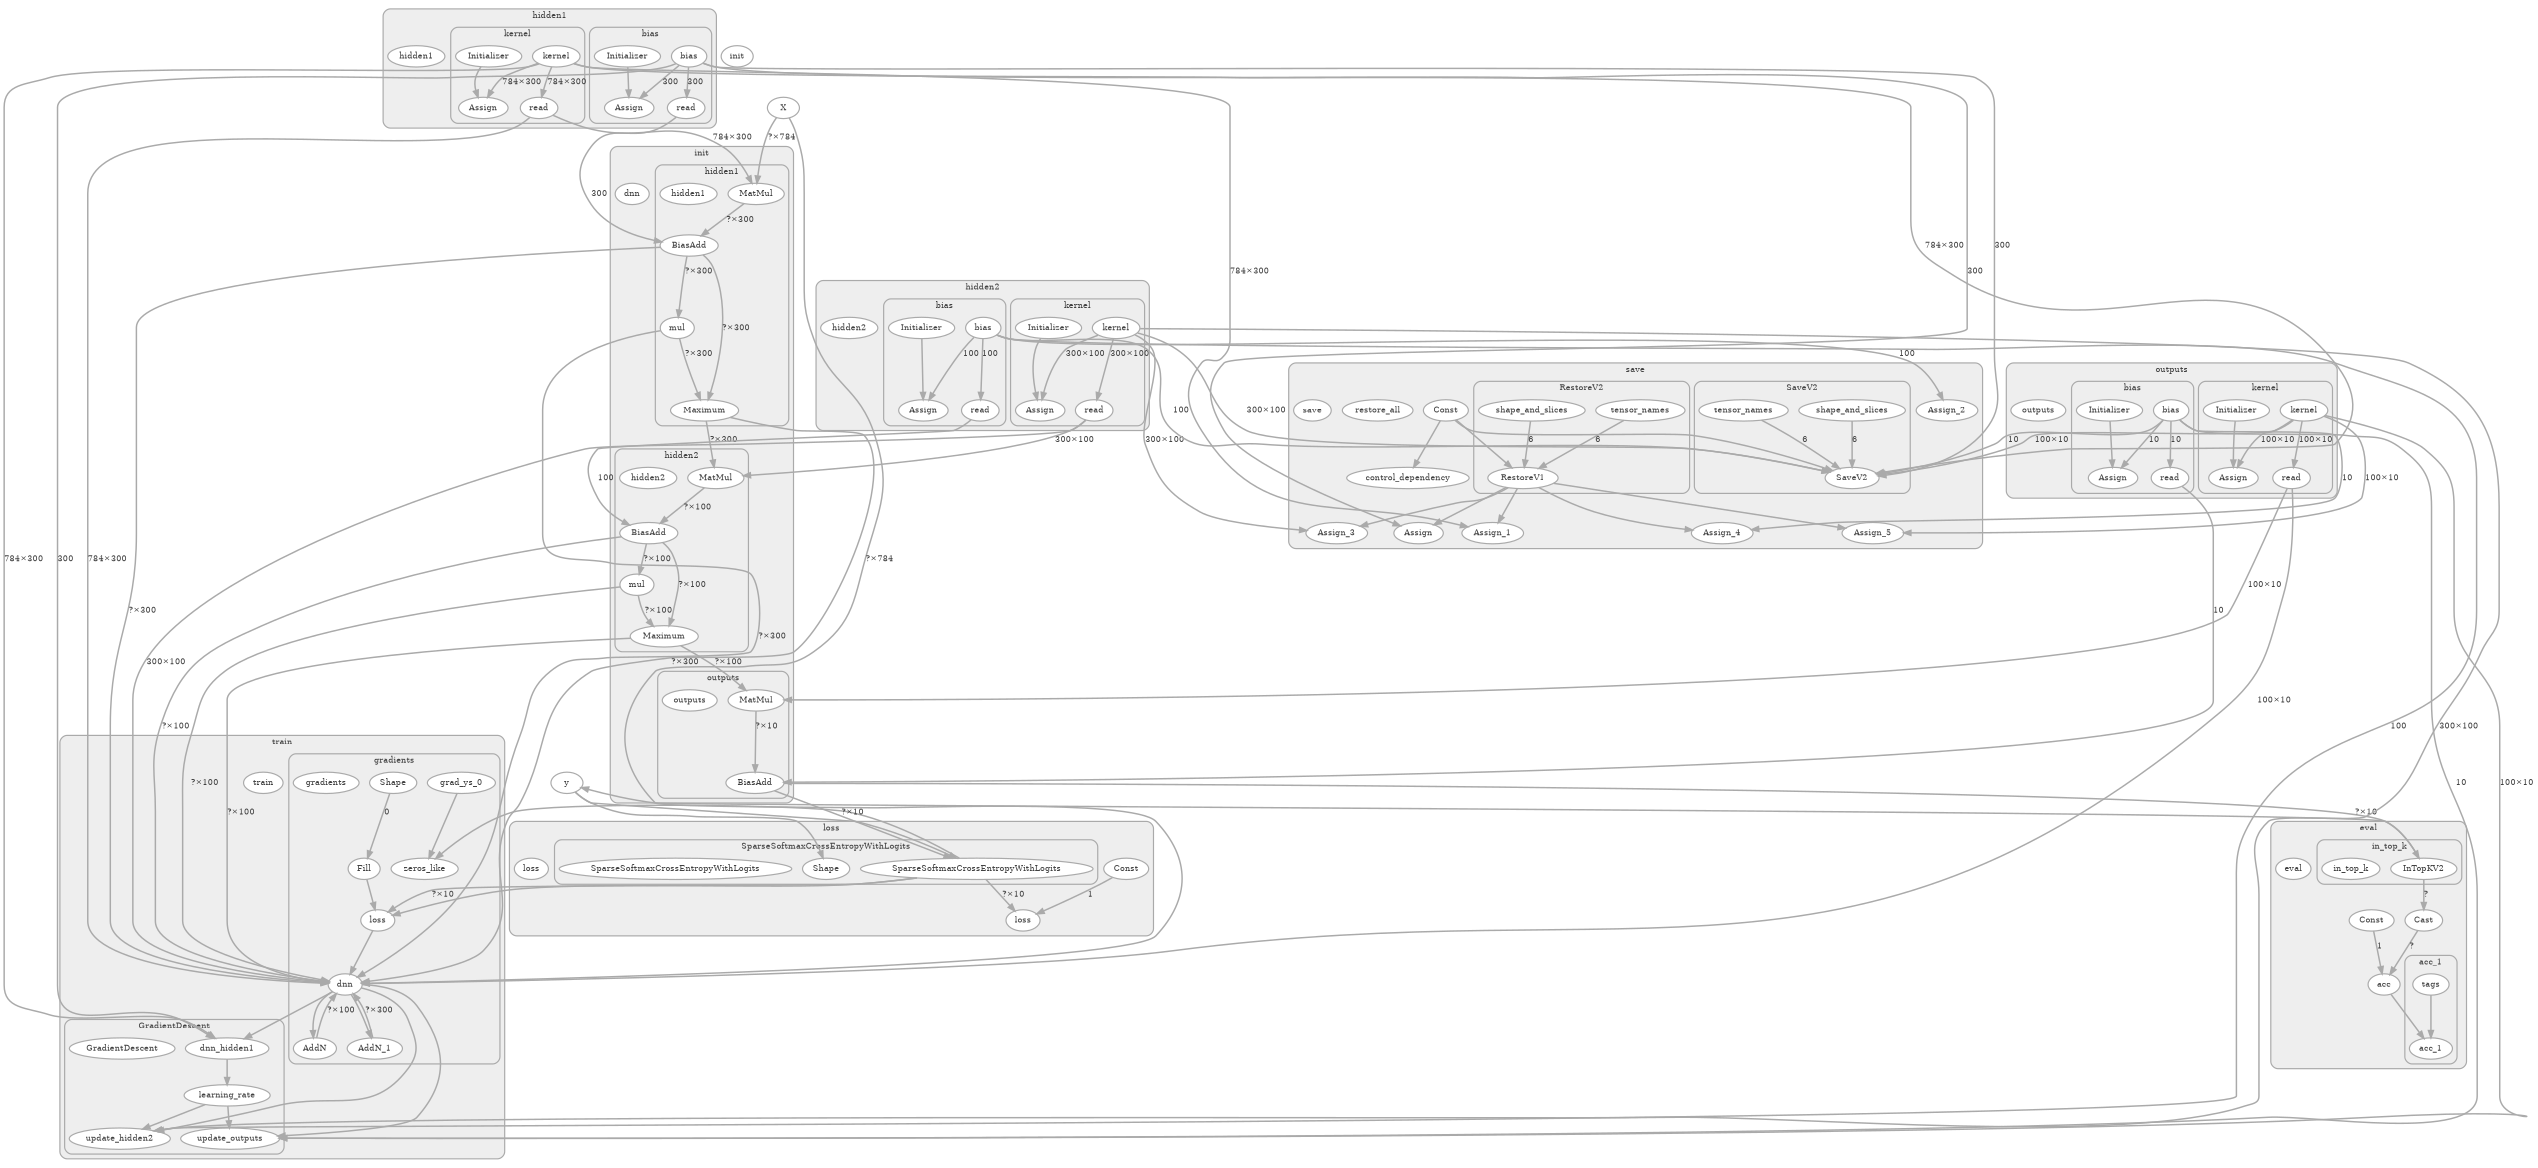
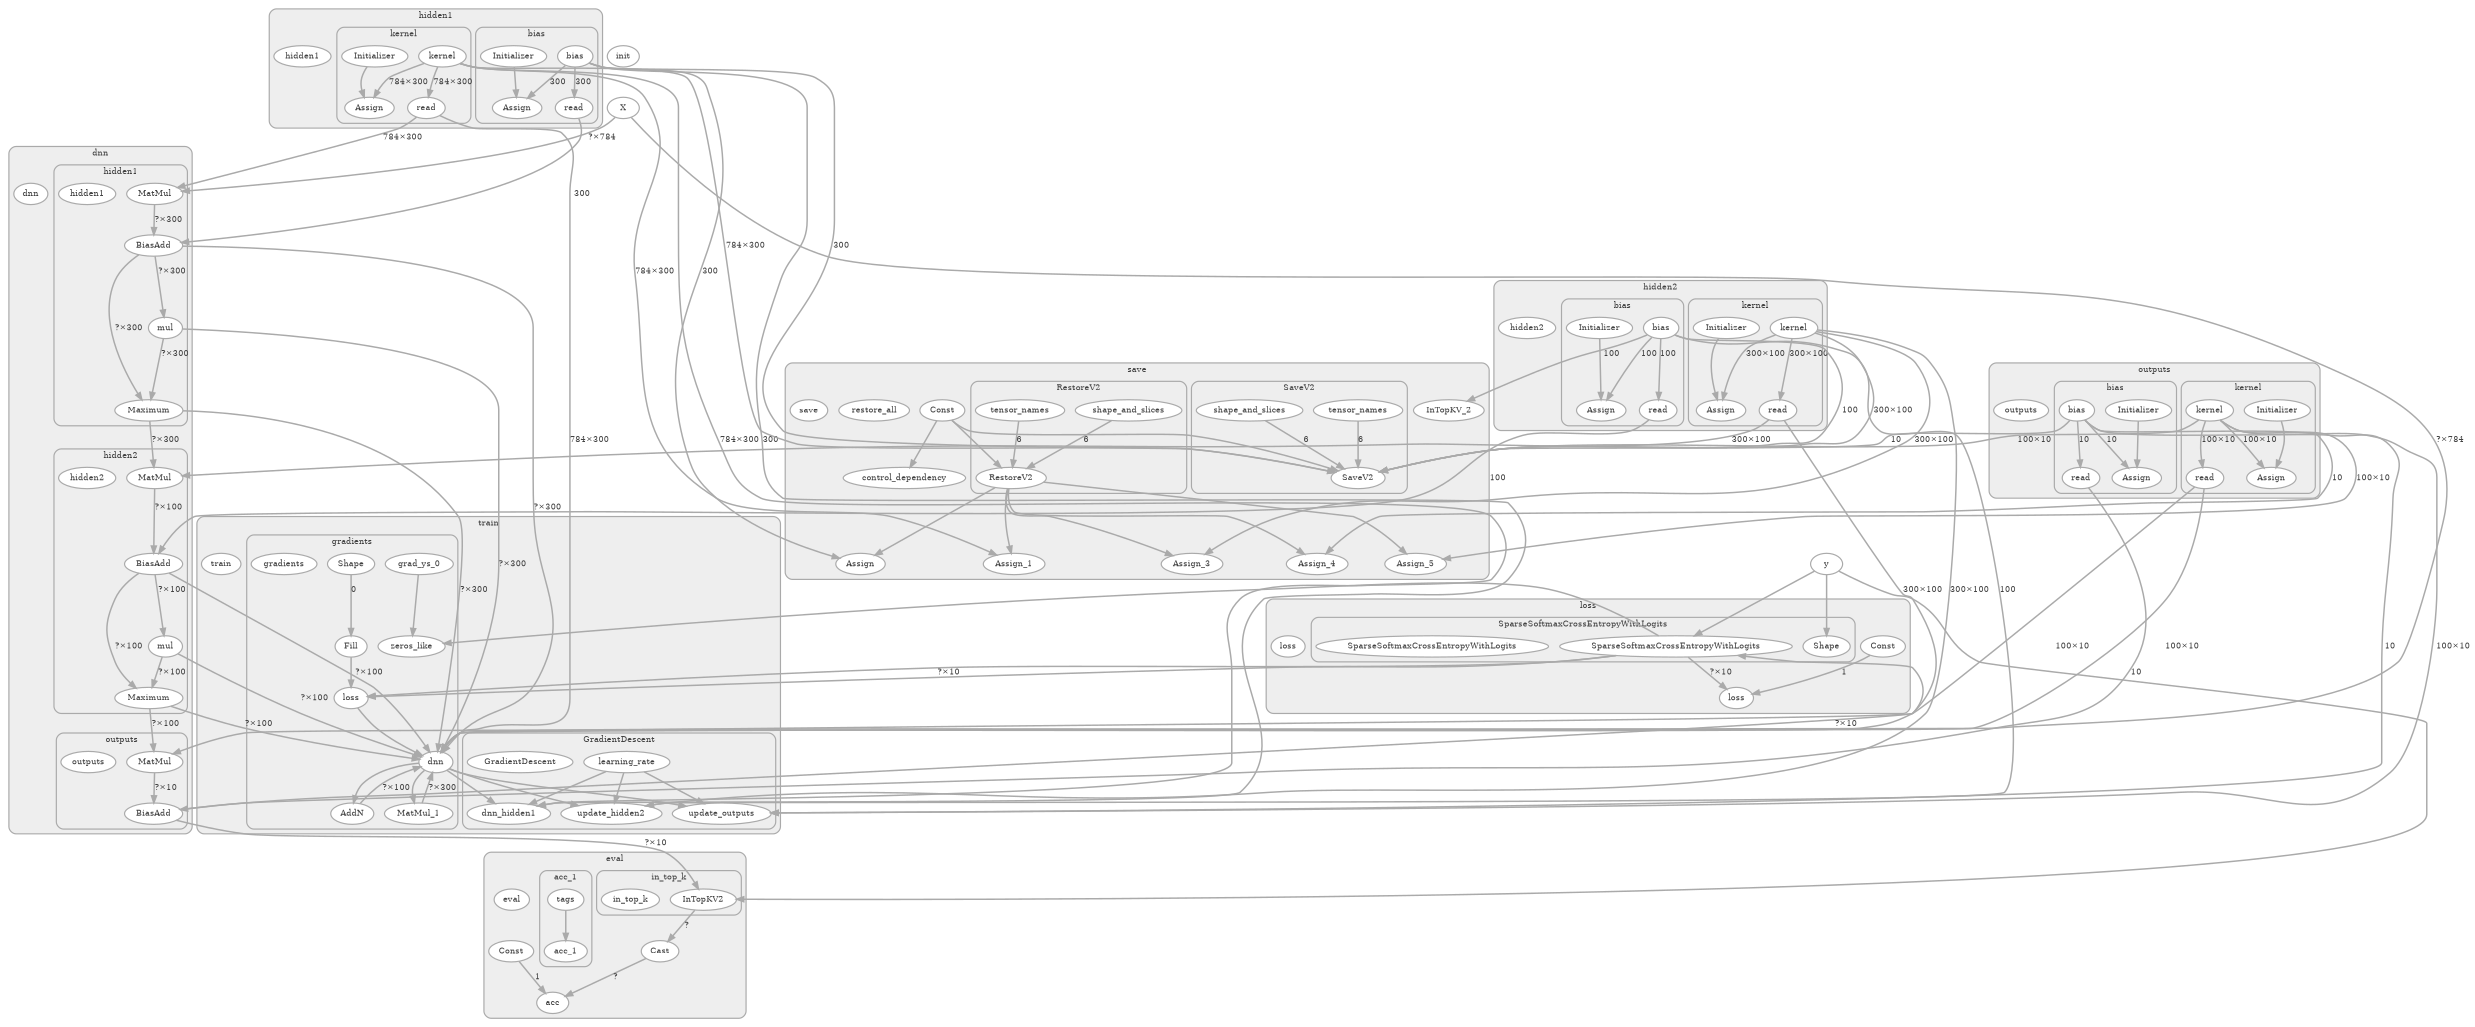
(702, 153) -> (101, 153)
(1947, 410) -> (1449, 410)
(1523, 478) -> (1011, 478)
(1512, 809) -> (1947, 880)
(2409, 1018) -> none
(375, 1049) -> (419, 814)
(227, 1068) -> (581, 782)
